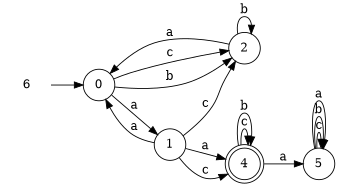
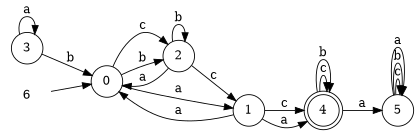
none -> (27, 48)
(212, 106) -> (210, 80)
